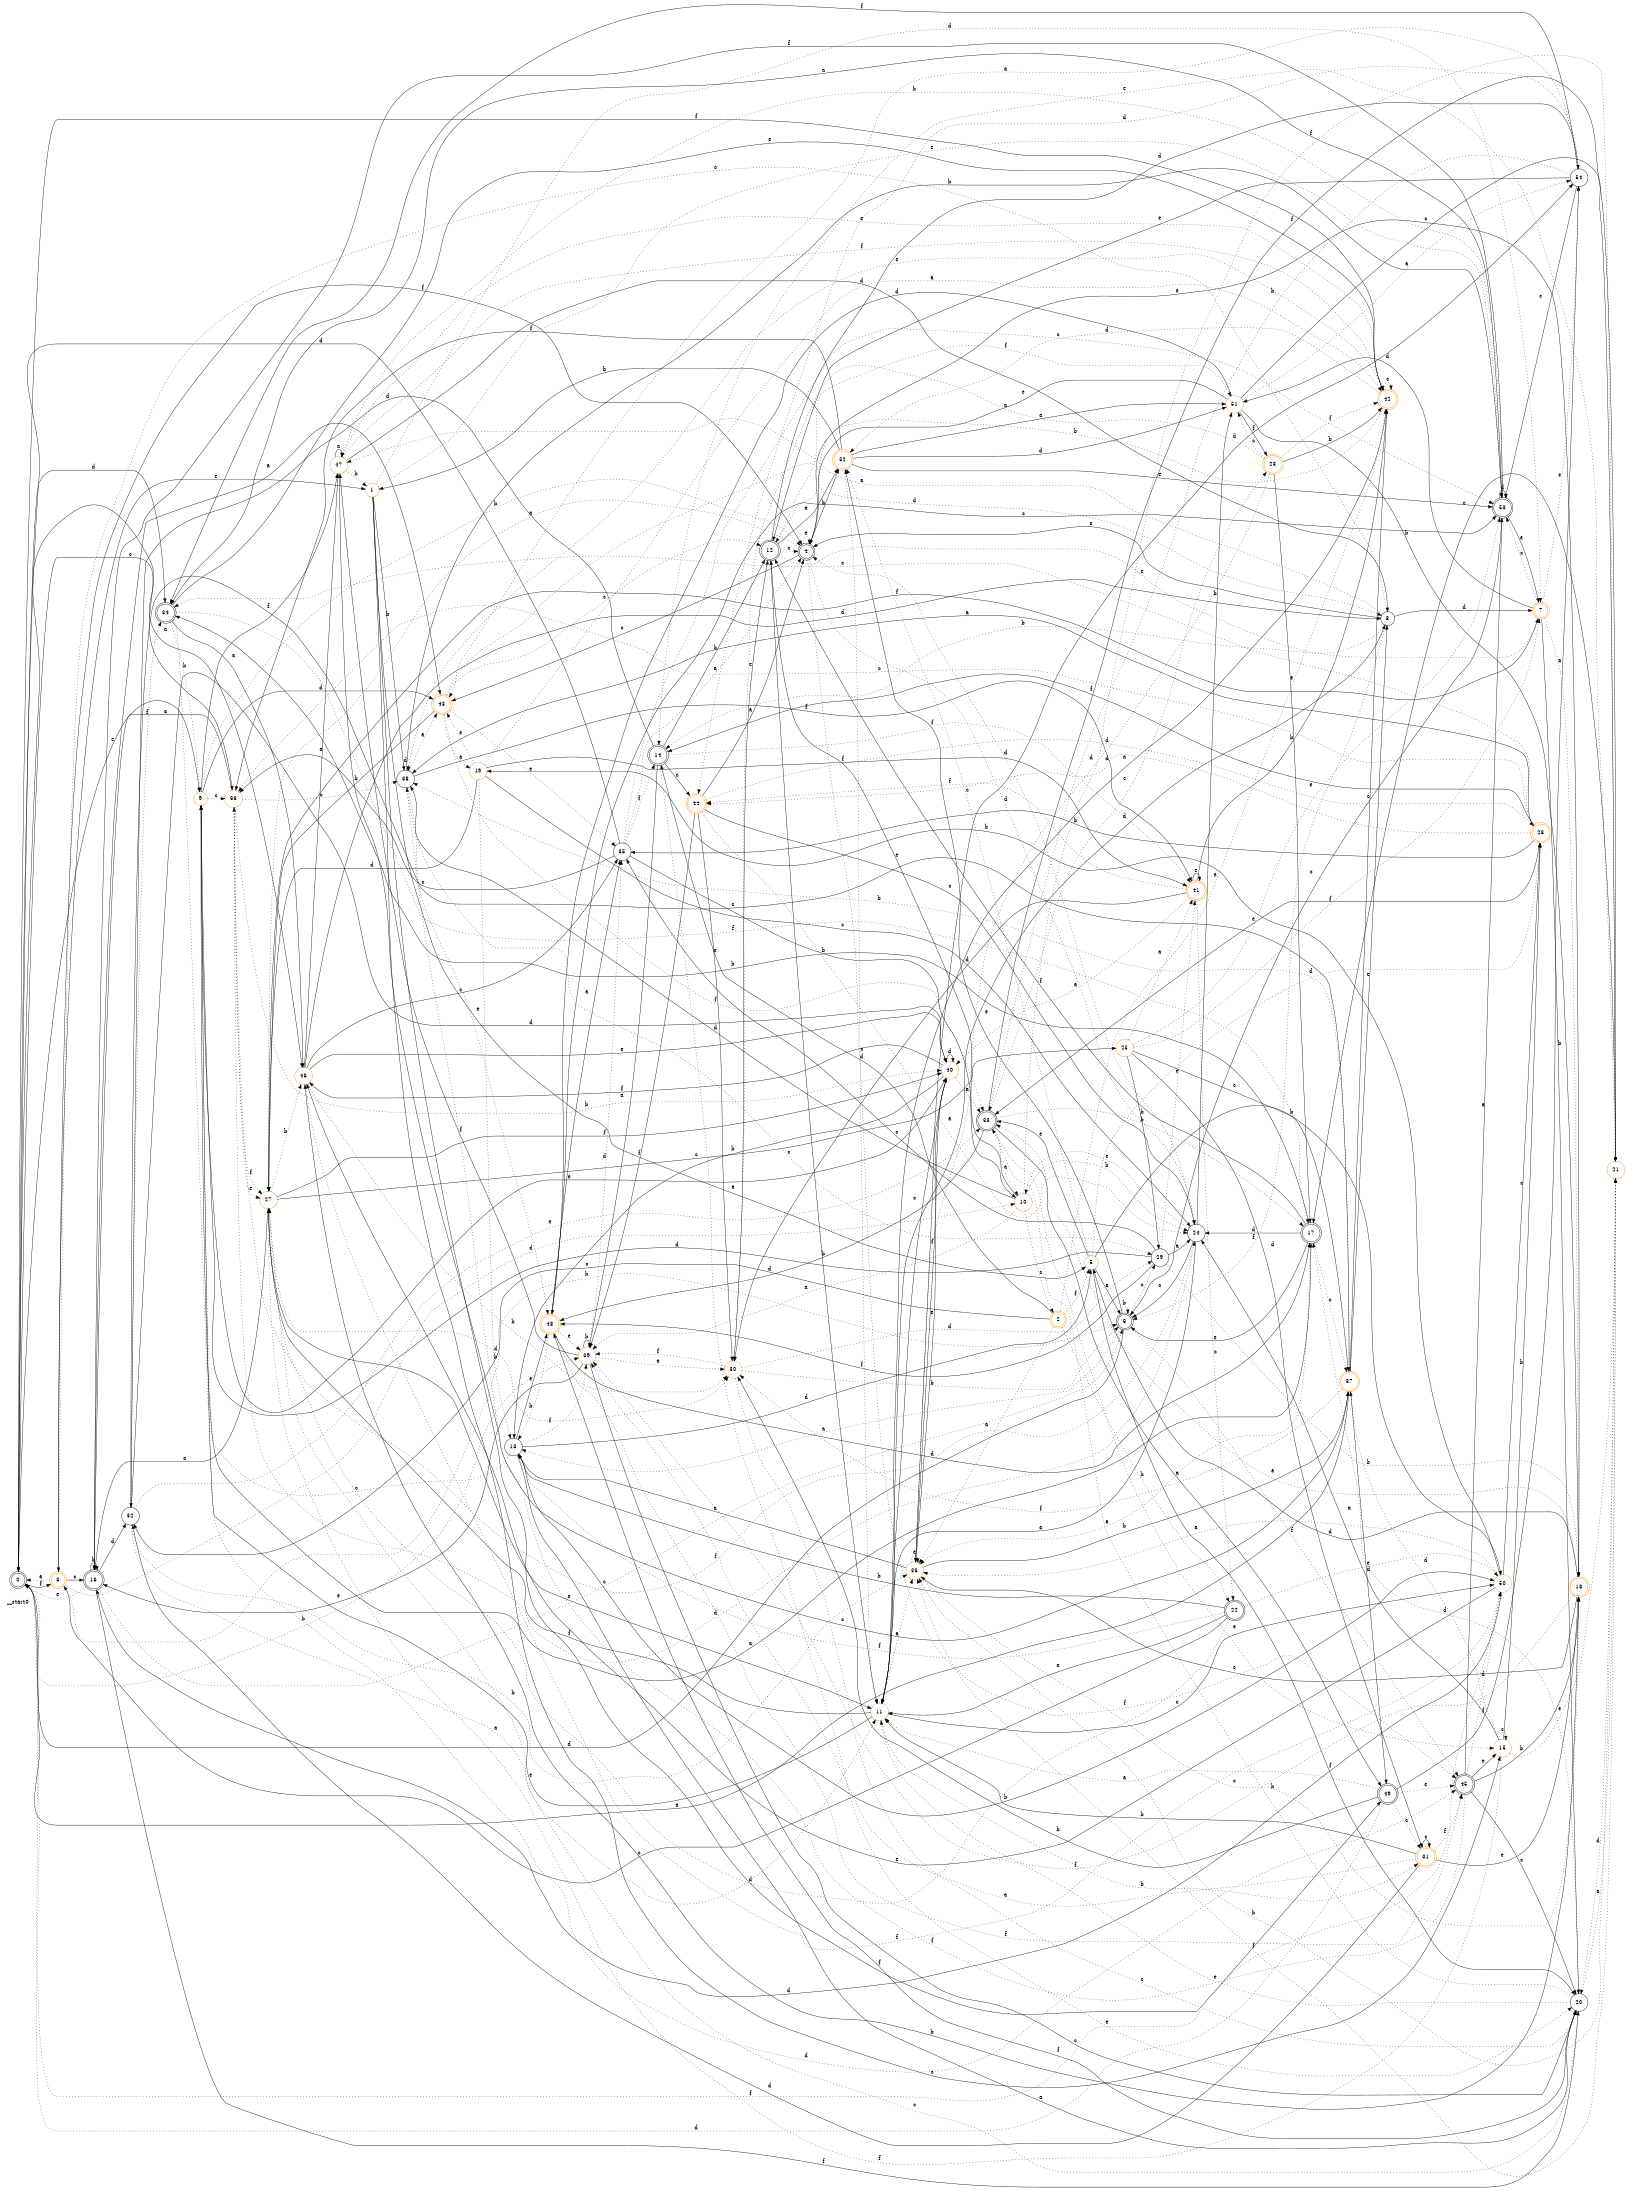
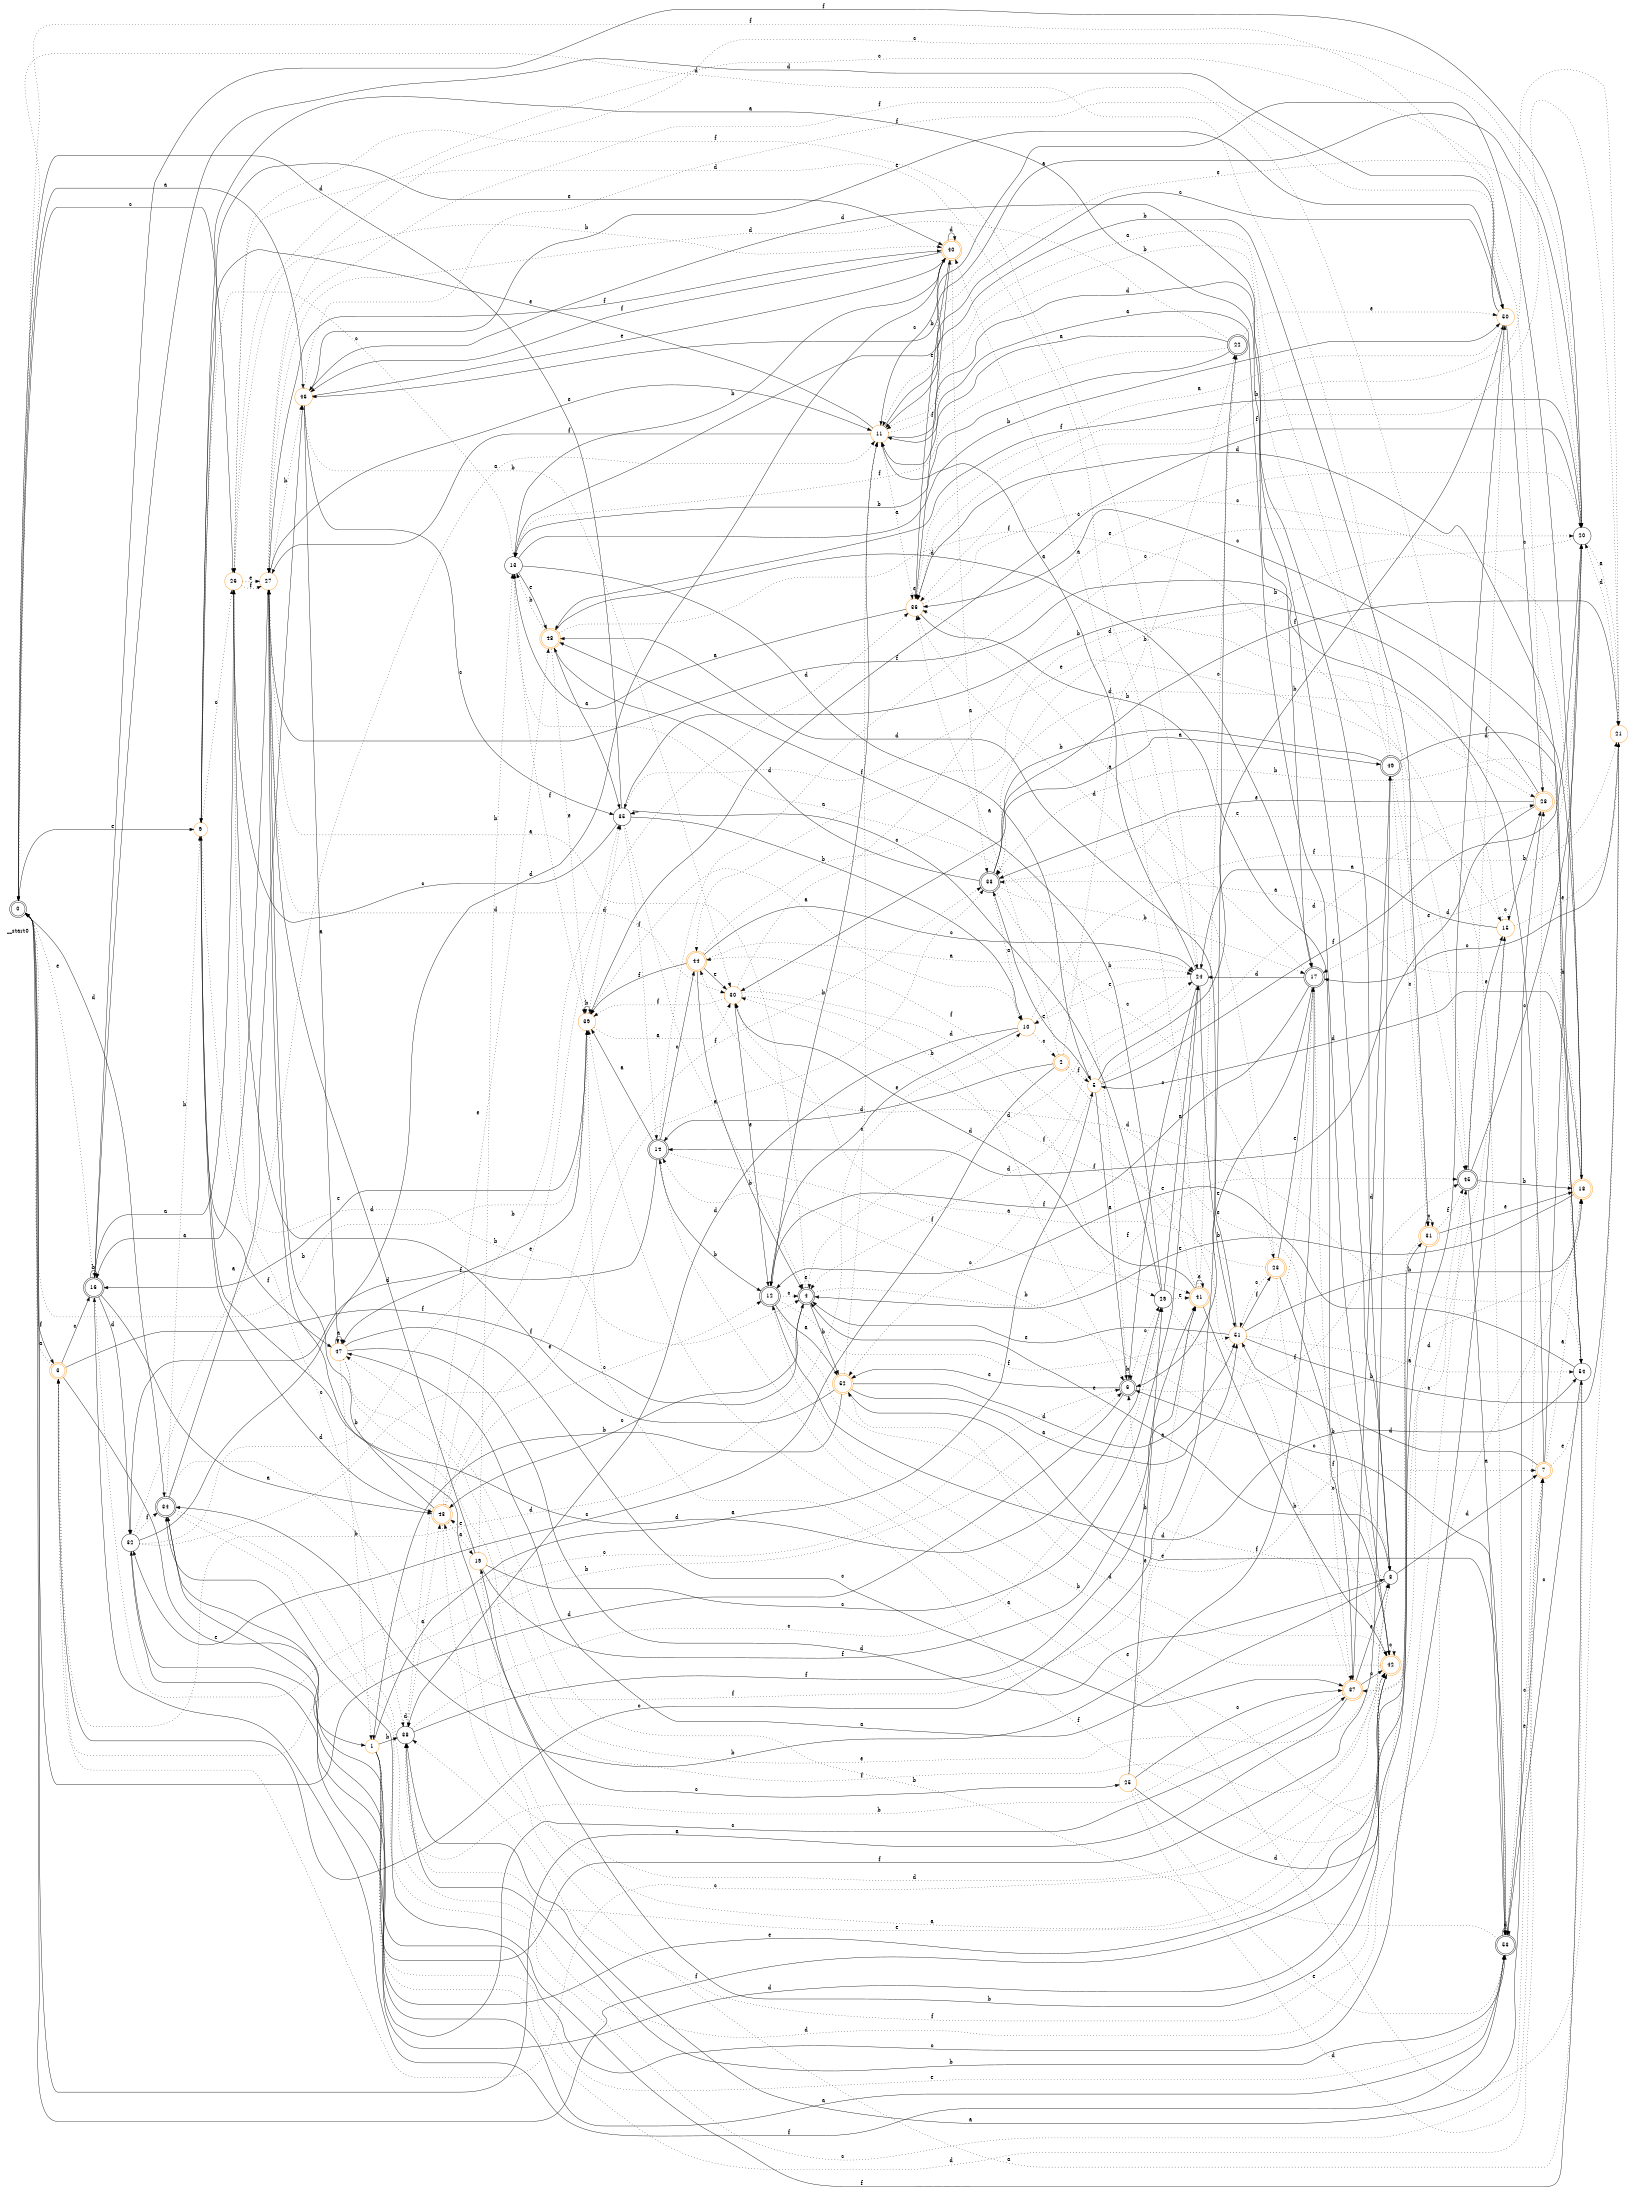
(1058, 335) -> (1061, 667)
(868, 485) -> (791, 1723)
(905, 564) -> (1307, 2138)
(709, 637) -> none
(751, 710) -> (751, 1183)
(234, 799) -> (234, 581)
(1330, 899) -> (1333, 2056)
(950, 1070) -> (951, 250)
